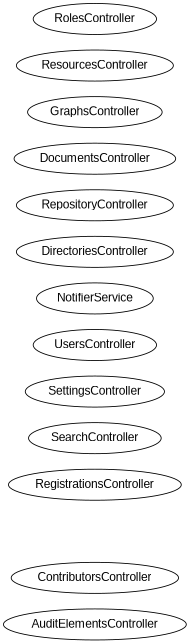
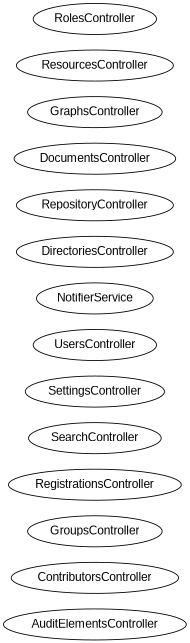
none -> (95, 531)
